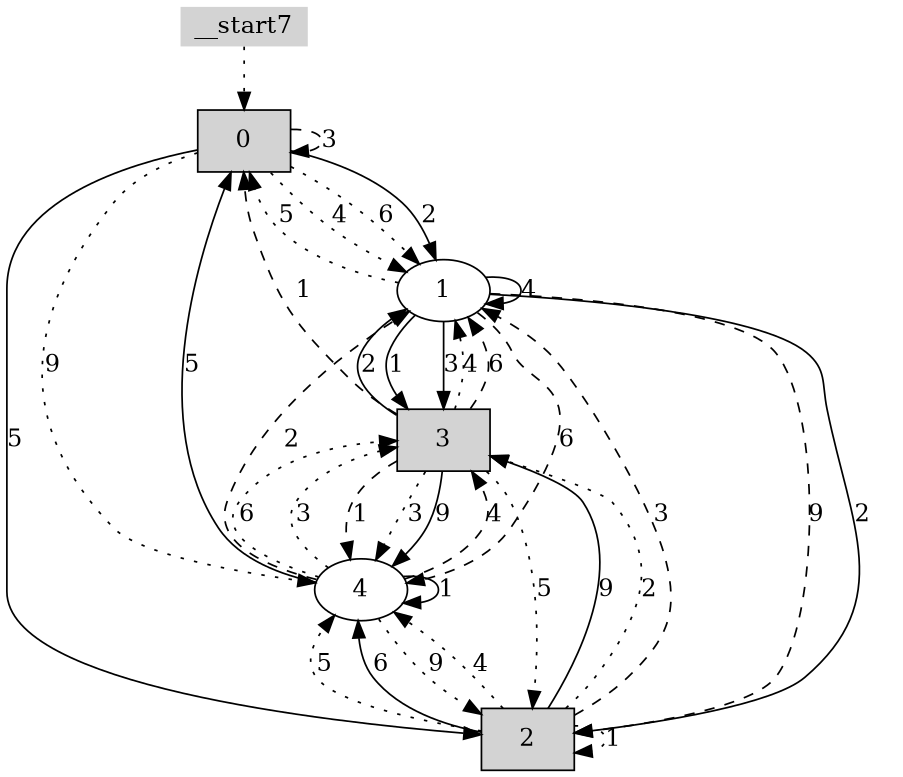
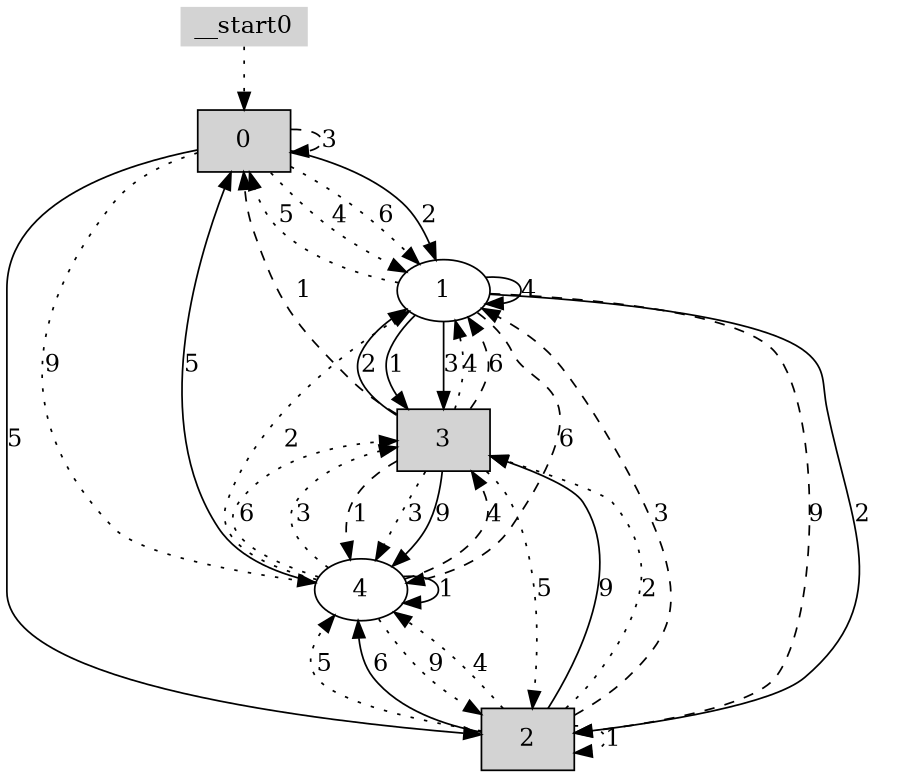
(244, 27) -> (244, 27)
(254, 450) -> (254, 450)
